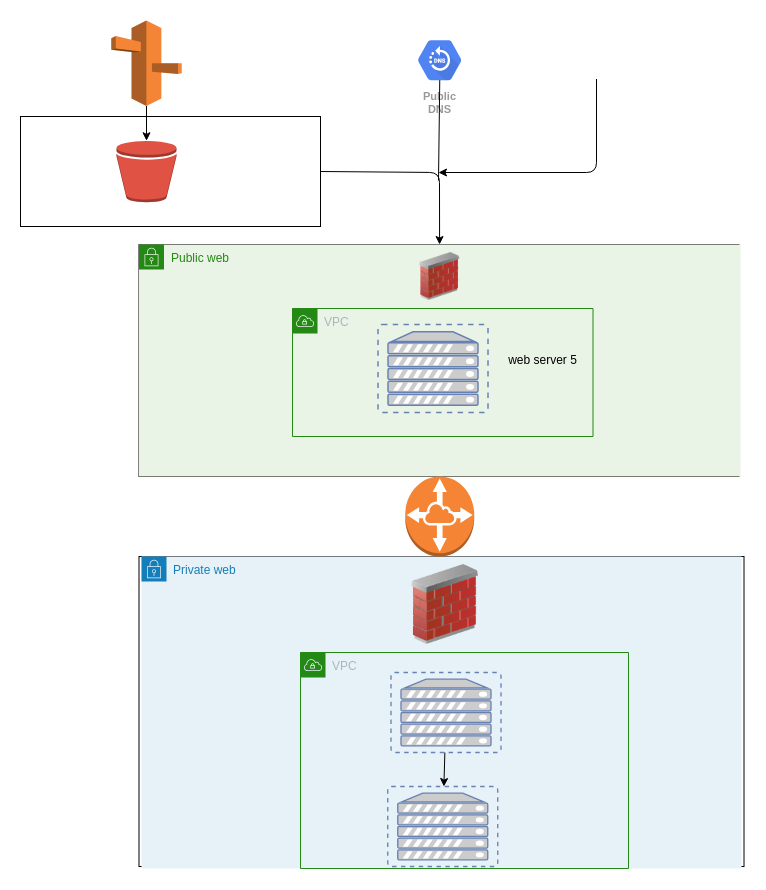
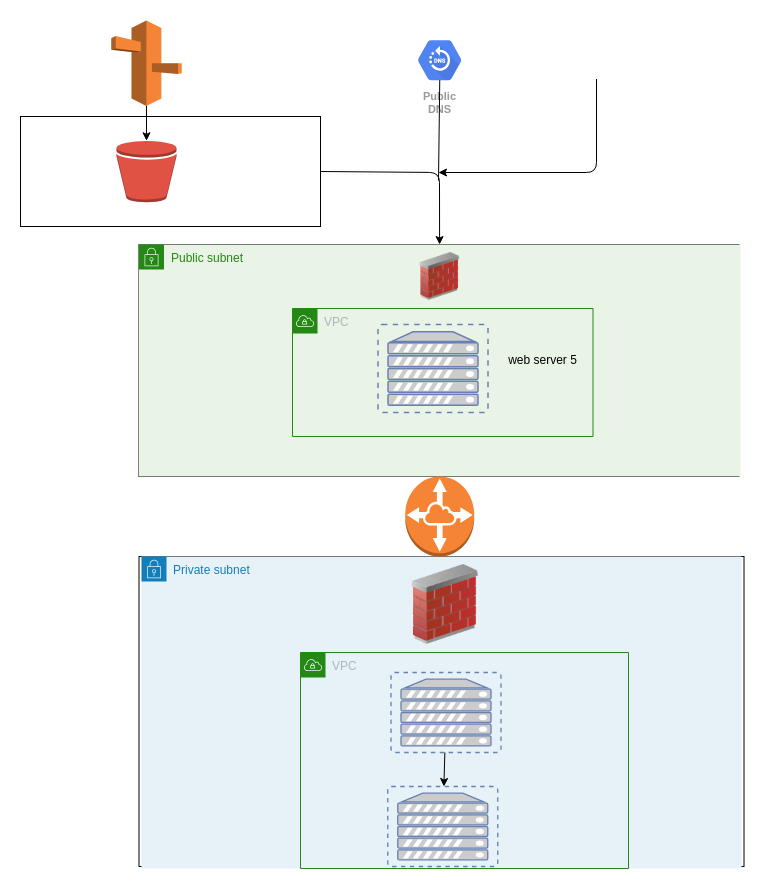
(200, 259) -> (211, 259)
(207, 571) -> (217, 571)
